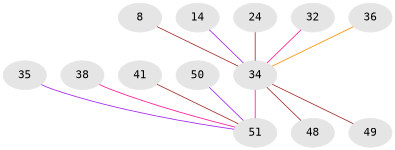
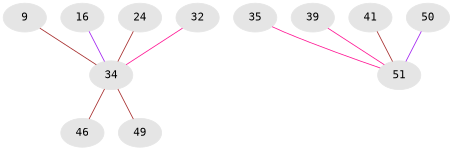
(140, 18) -> (25, 18)
(198, 18) -> (82, 18)
(370, 18) -> none
(82, 75) -> (313, 18)
(255, 104) -> none
(137, 112) -> (326, 48)
(313, 133) -> (82, 133)
